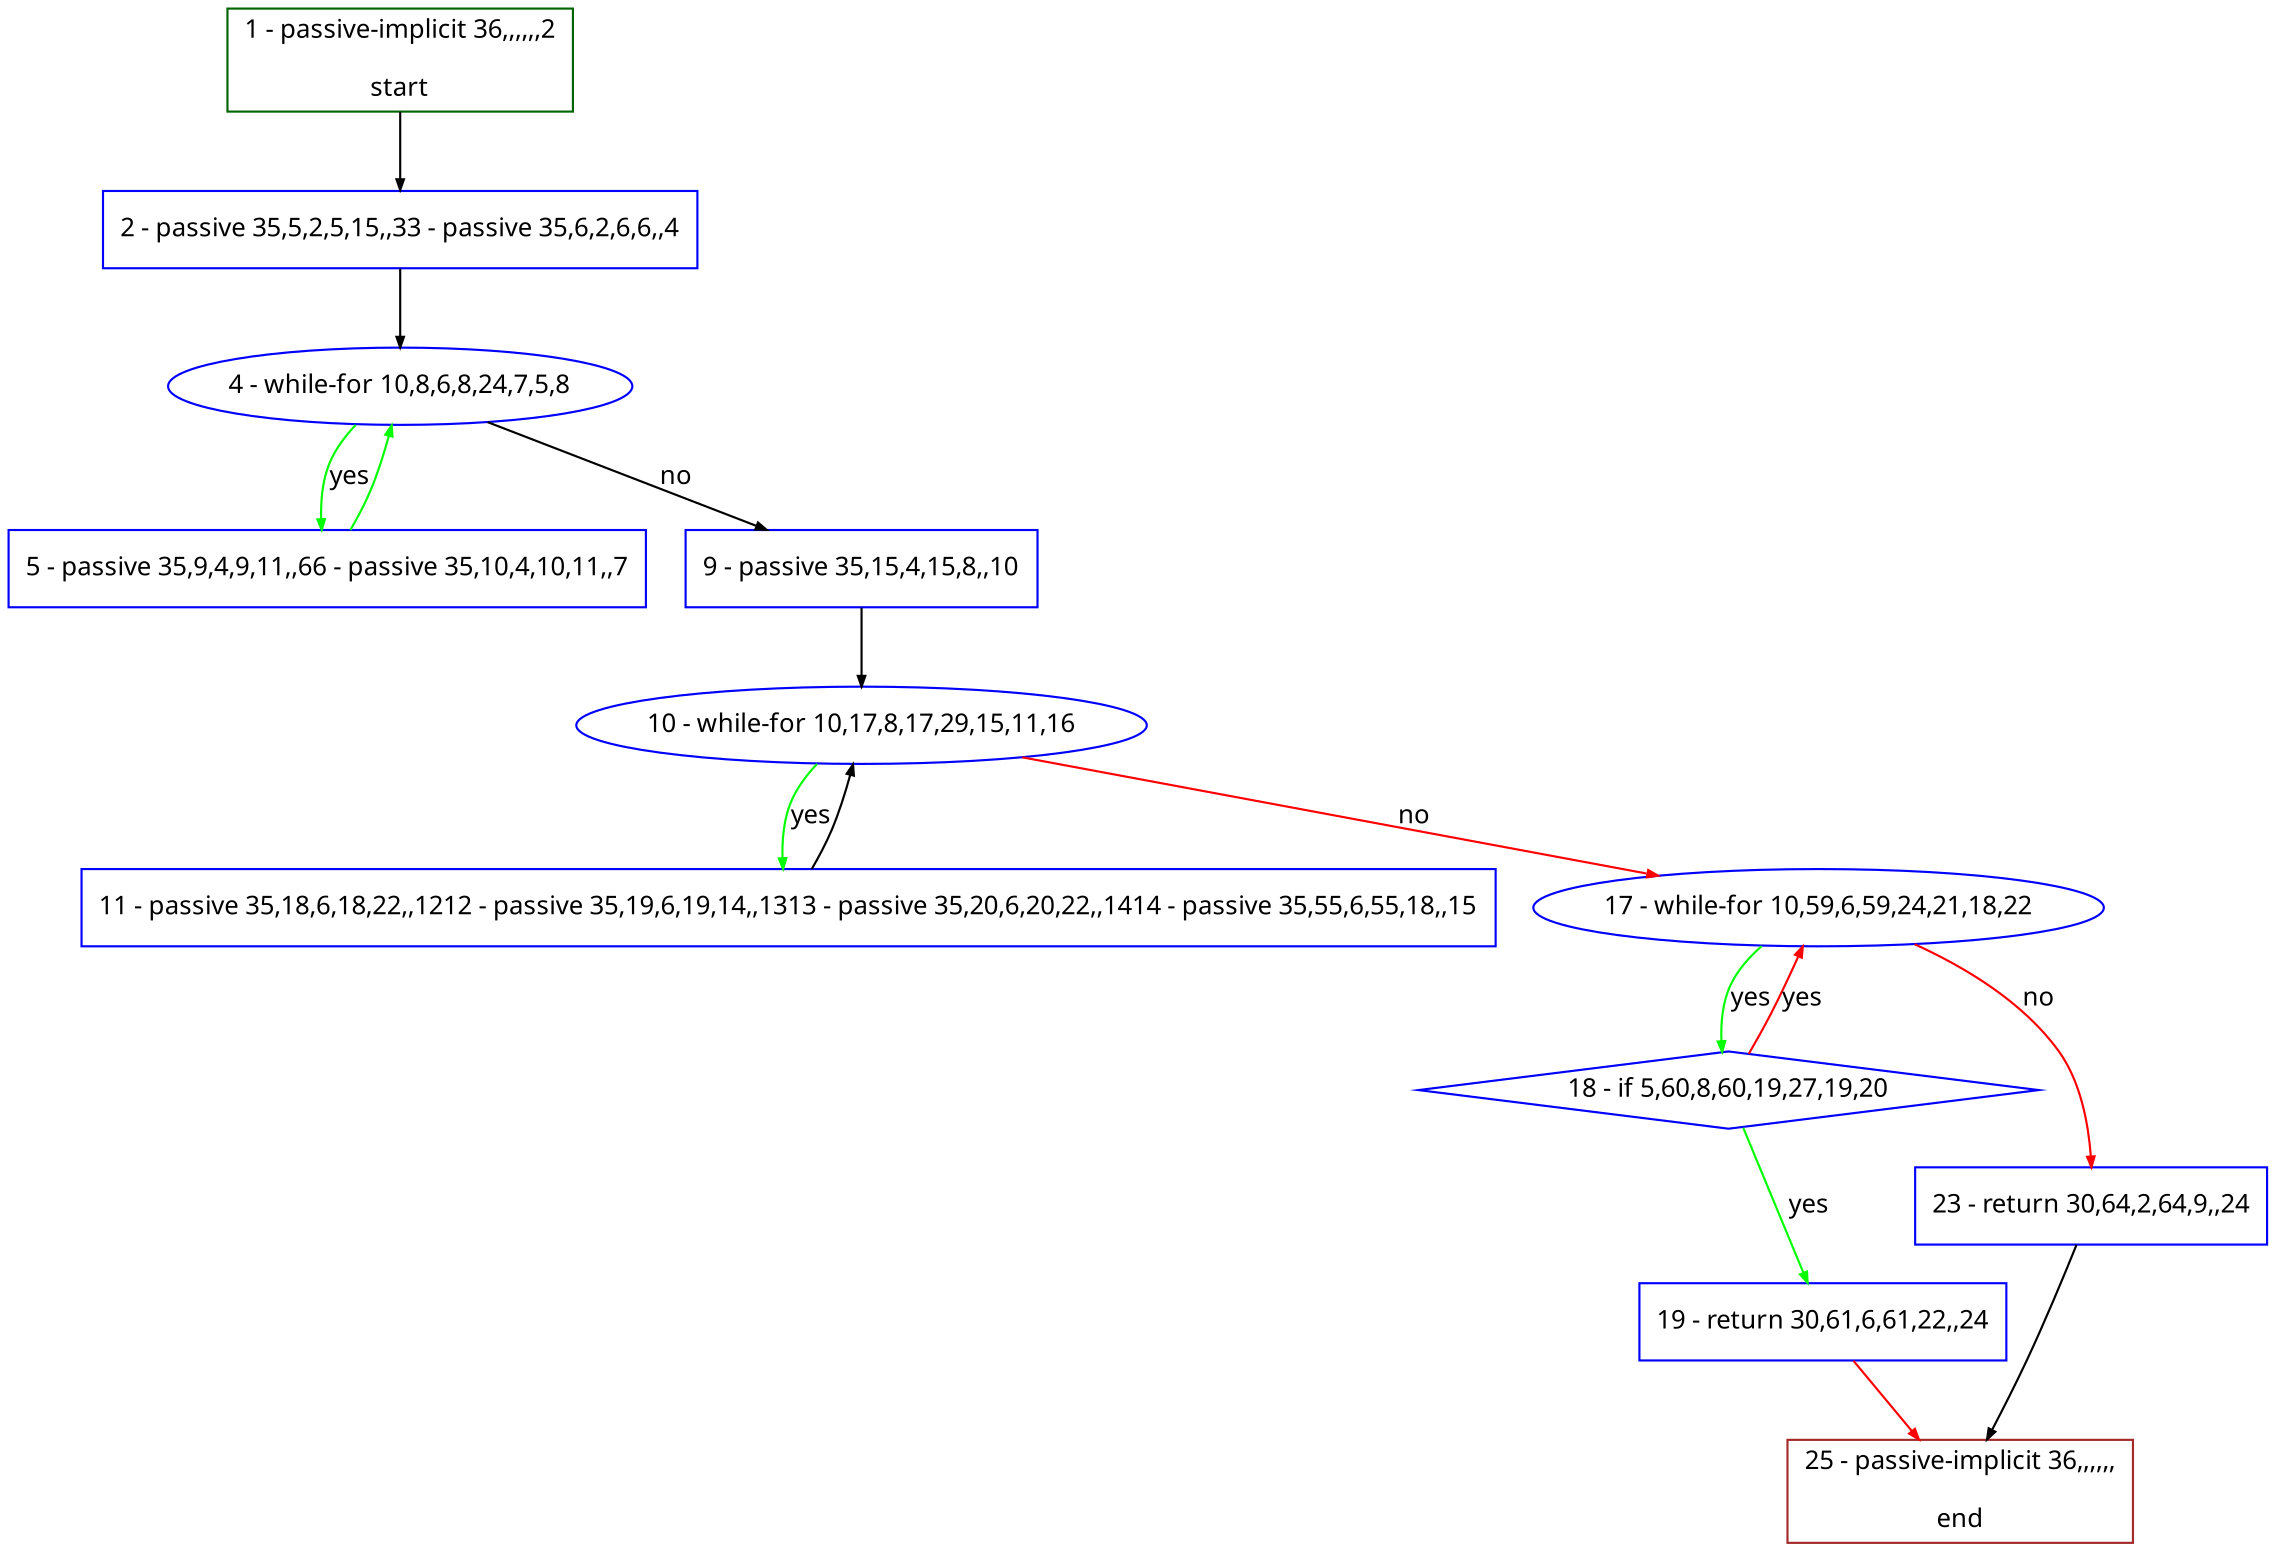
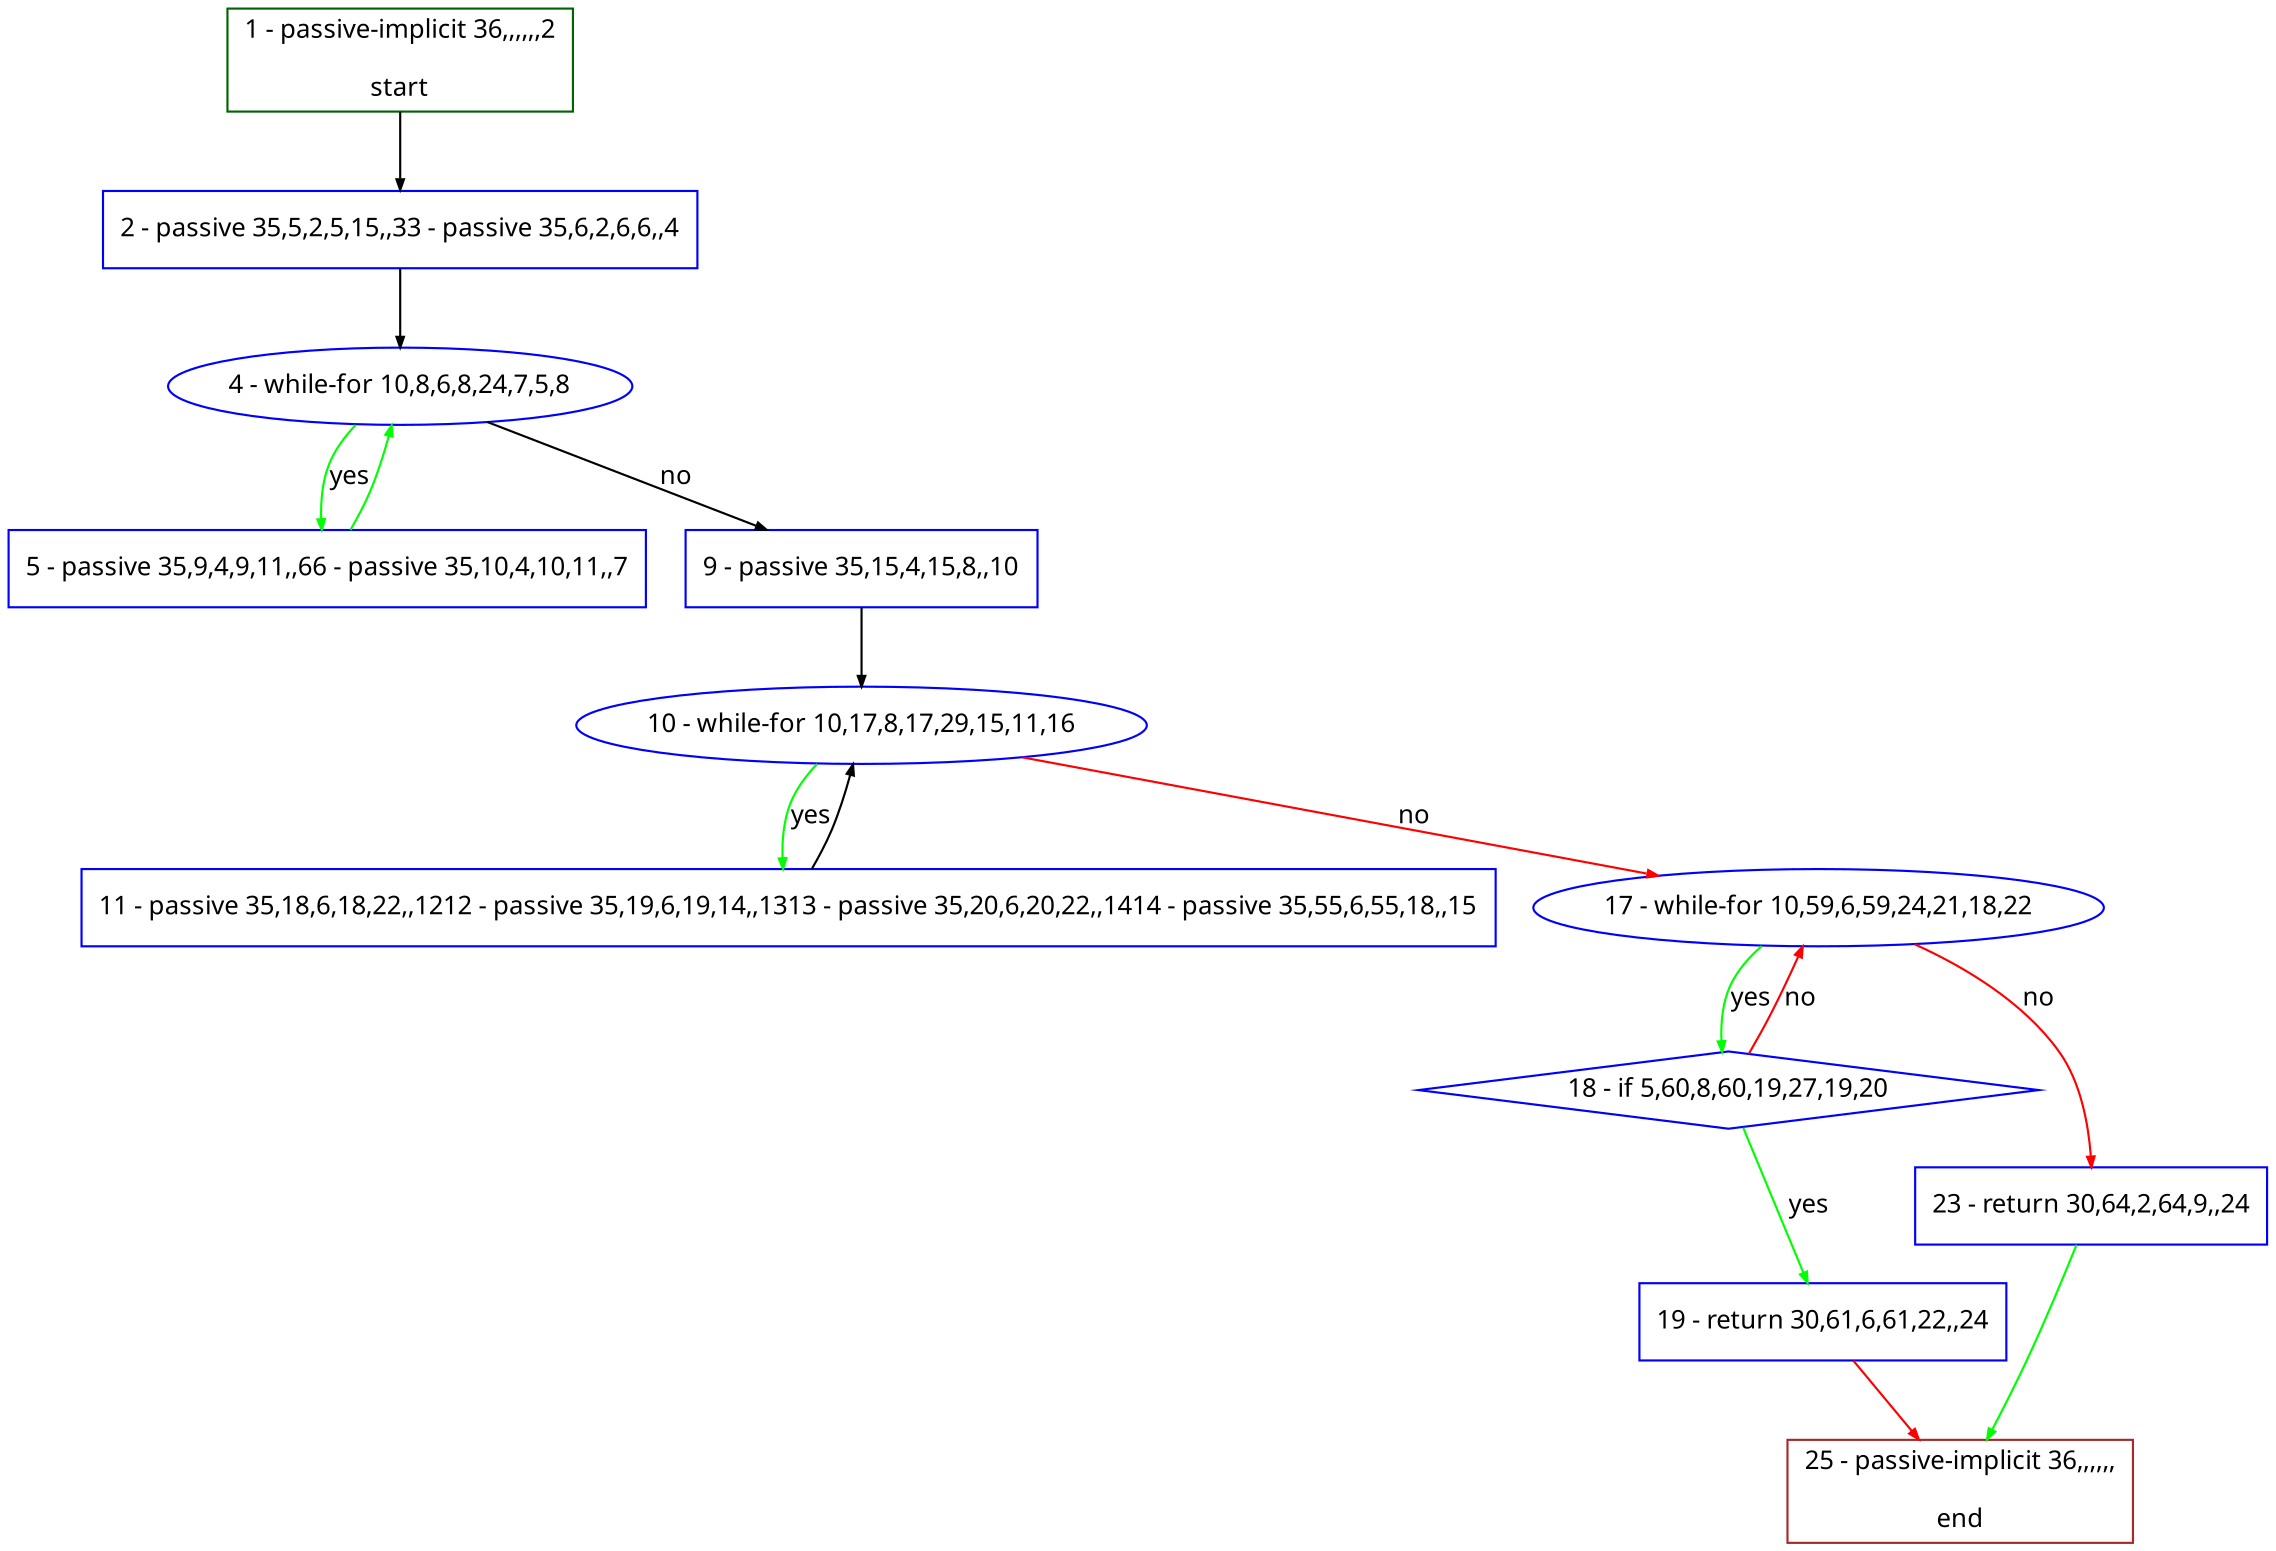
(1803, 999) -> (1801, 999)
(2037, 1338) -> (2037, 1338)
